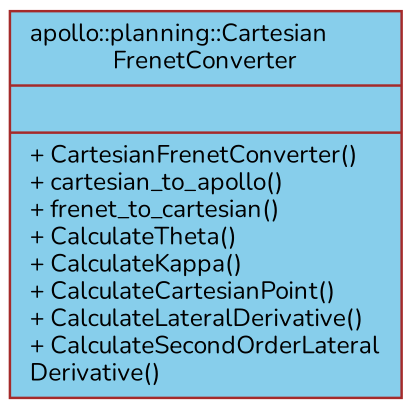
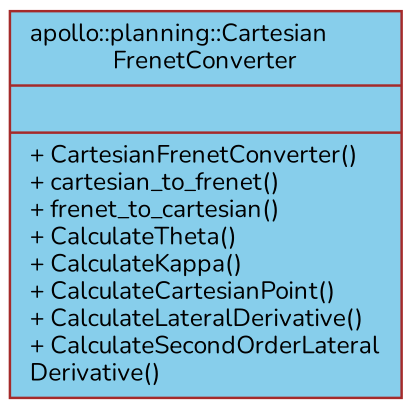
(157, 182) -> (155, 182)
